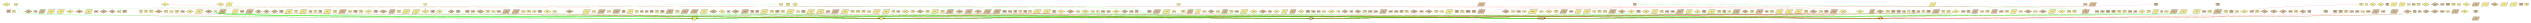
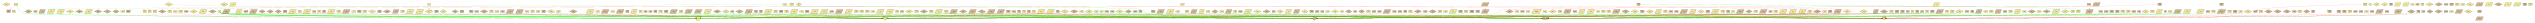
(96, 11) -> (98, 11)
